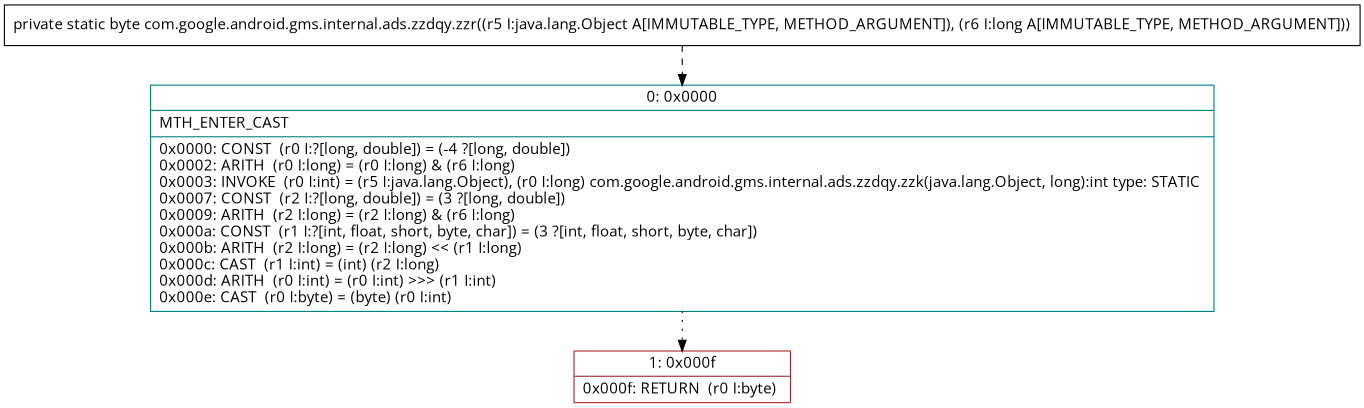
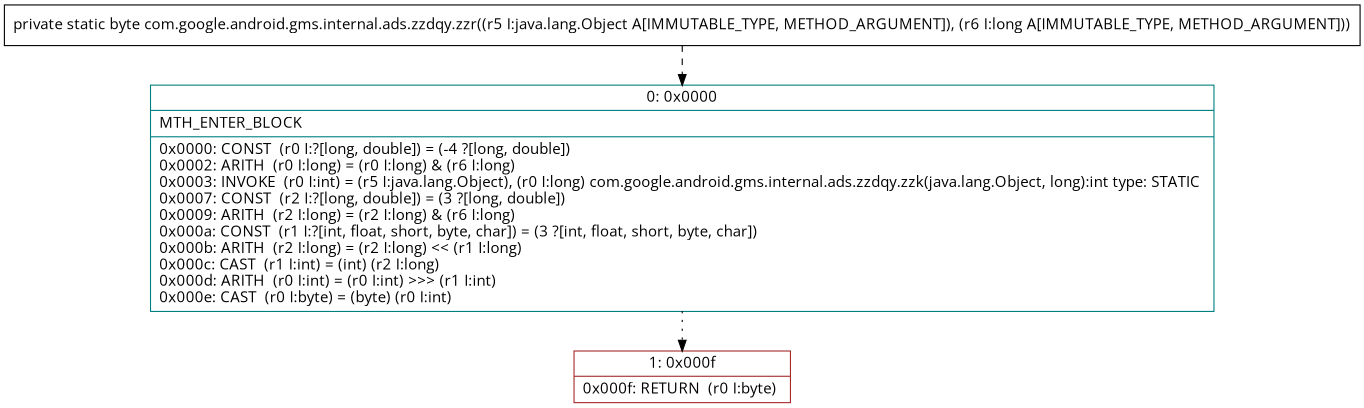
(224, 123) -> (231, 123)
